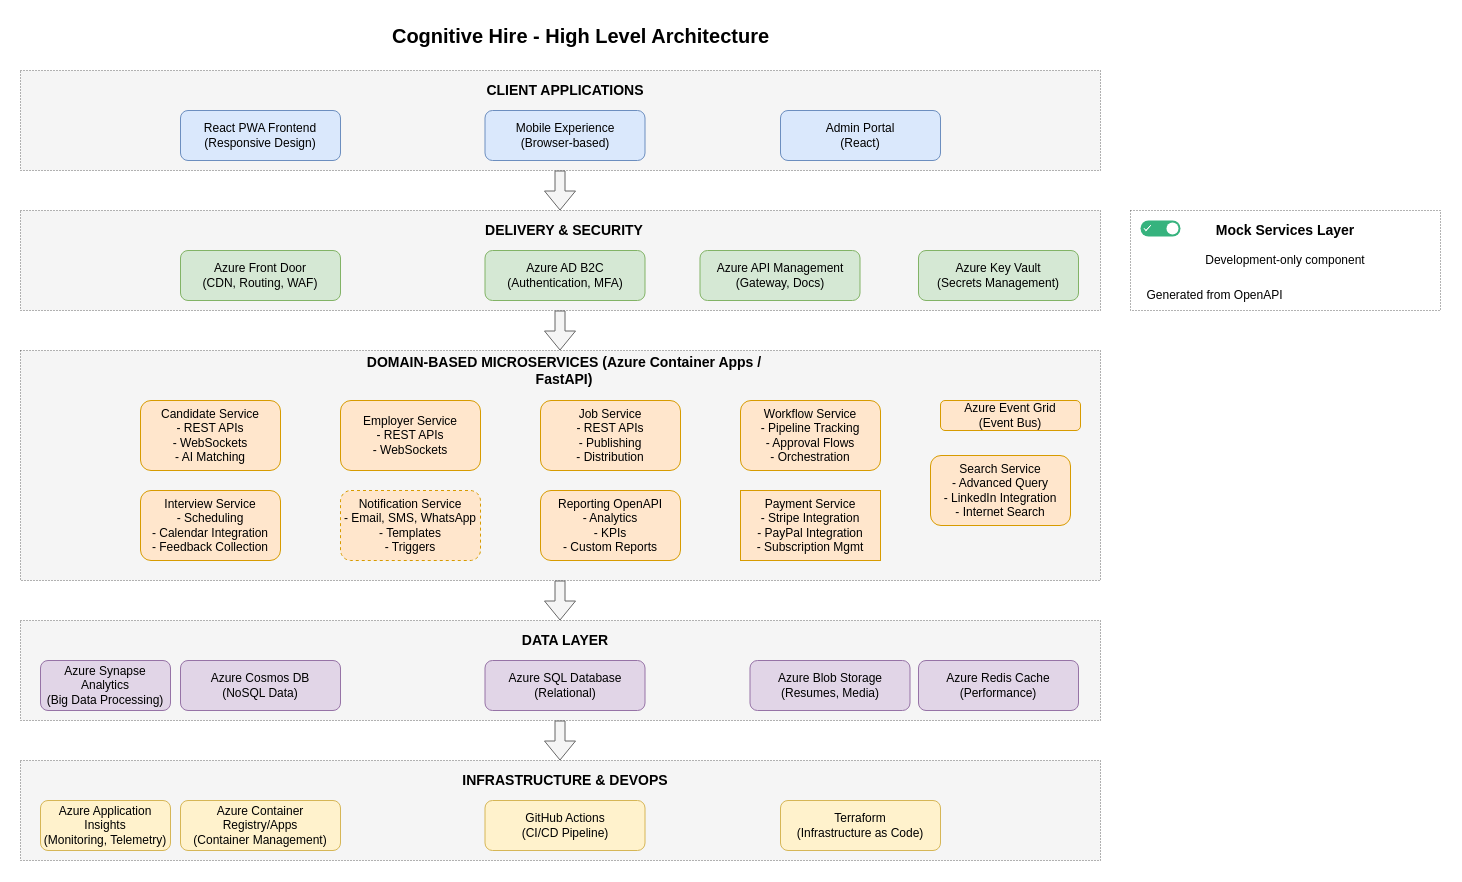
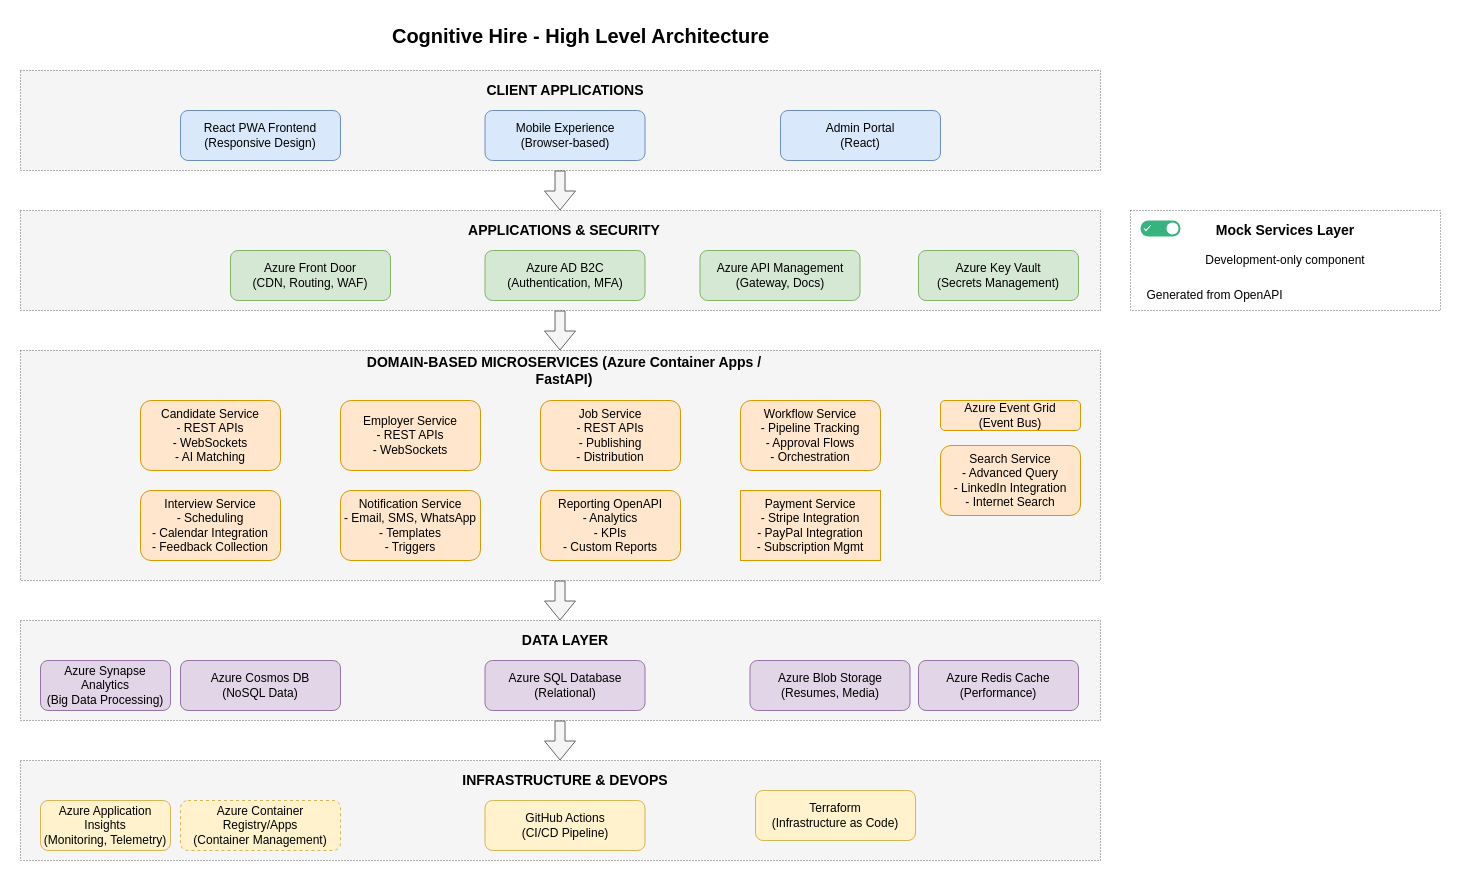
(565, 231) -> (565, 231)
(261, 276) -> (311, 276)
(1001, 491) -> (1011, 481)
(411, 526) -> (411, 526)
(261, 826) -> (261, 826)
(861, 826) -> (836, 816)
